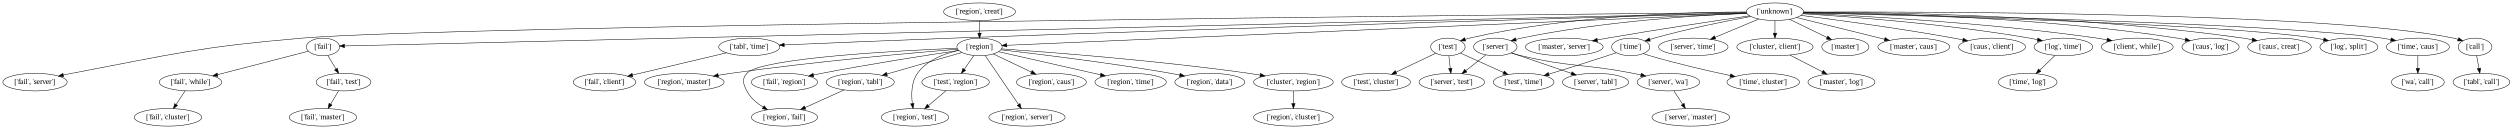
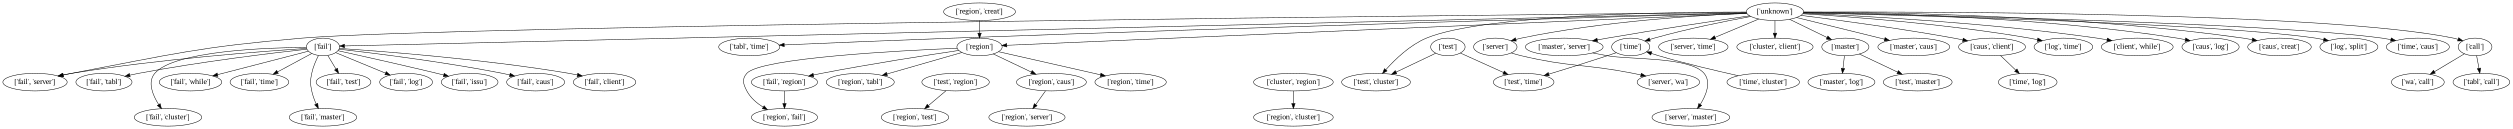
(1535, 26) -> (1560, 18)
none -> (172, 60)
(1131, 60) -> none
(969, 62) -> none
(2418, 62) -> (2449, 63)
(1806, 63) -> (1844, 62)
(2047, 63) -> (2008, 63)
(680, 64) -> (459, 59)
(1686, 66) -> (1701, 67)
(923, 67) -> none
(1002, 80) -> (1041, 98)
none -> (104, 82)
none -> (259, 82)
none -> (406, 82)
none -> (470, 82)
none -> (536, 82)
(684, 82) -> none
(1210, 82) -> none
(1452, 82) -> none
(1596, 82) -> none
none -> (1918, 82)
(181, 98) -> (226, 52)
(335, 98) -> (311, 80)
(1678, 98) -> (1663, 60)
(825, 99) -> (784, 97)
